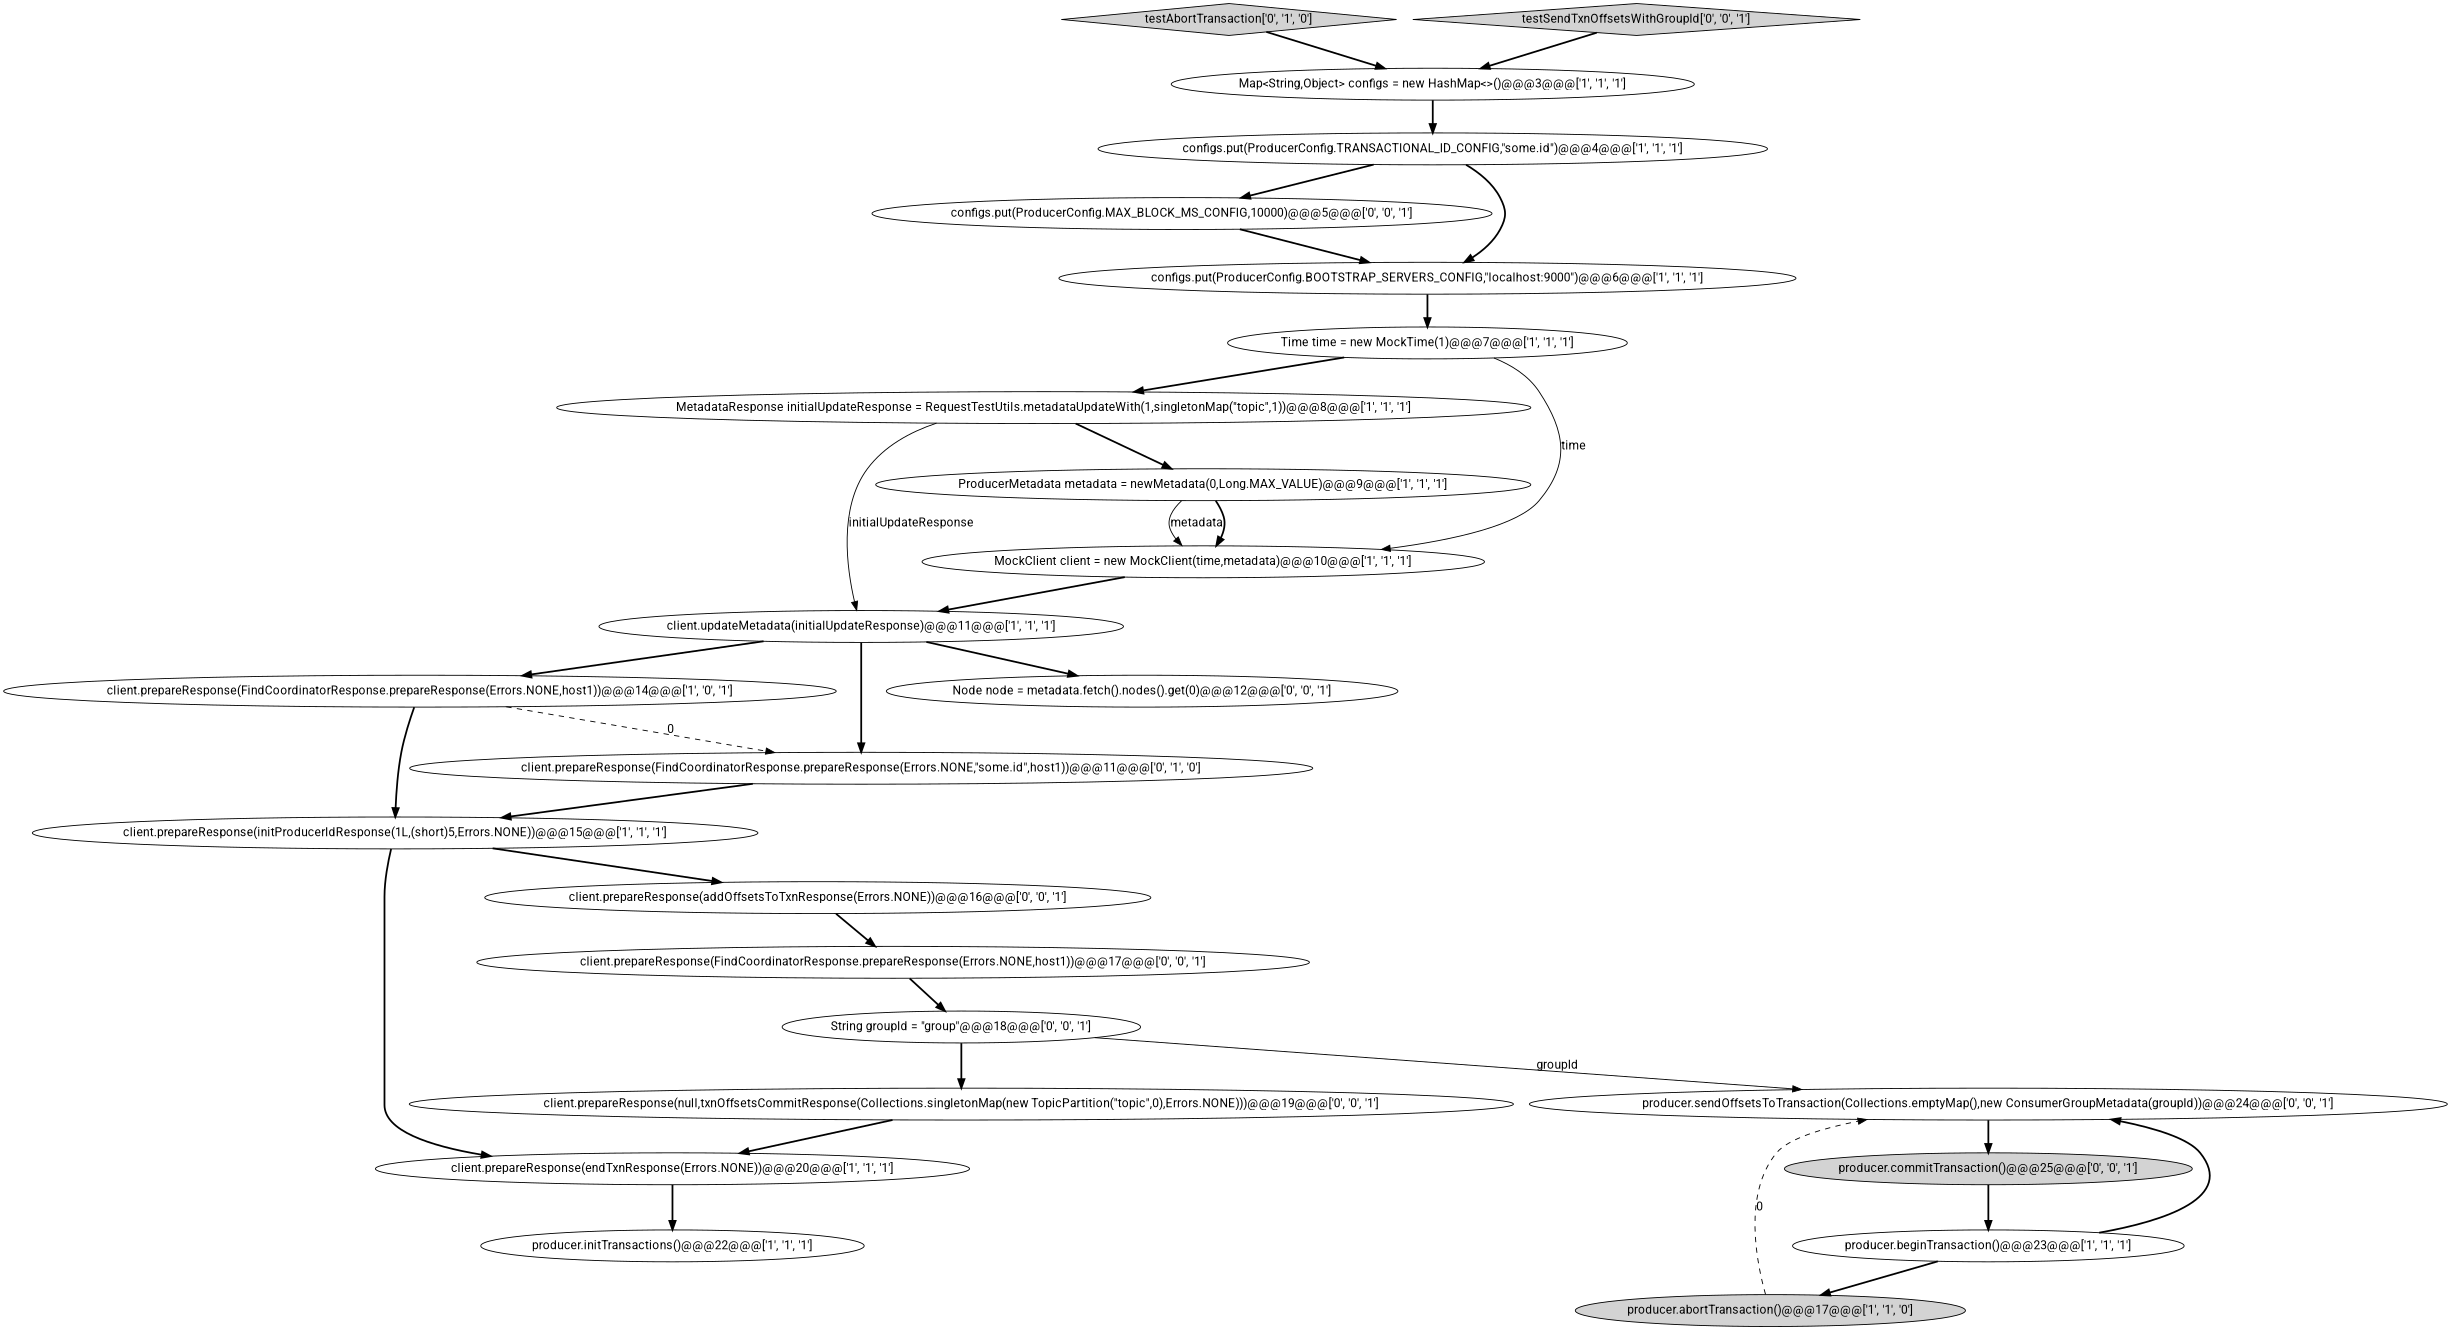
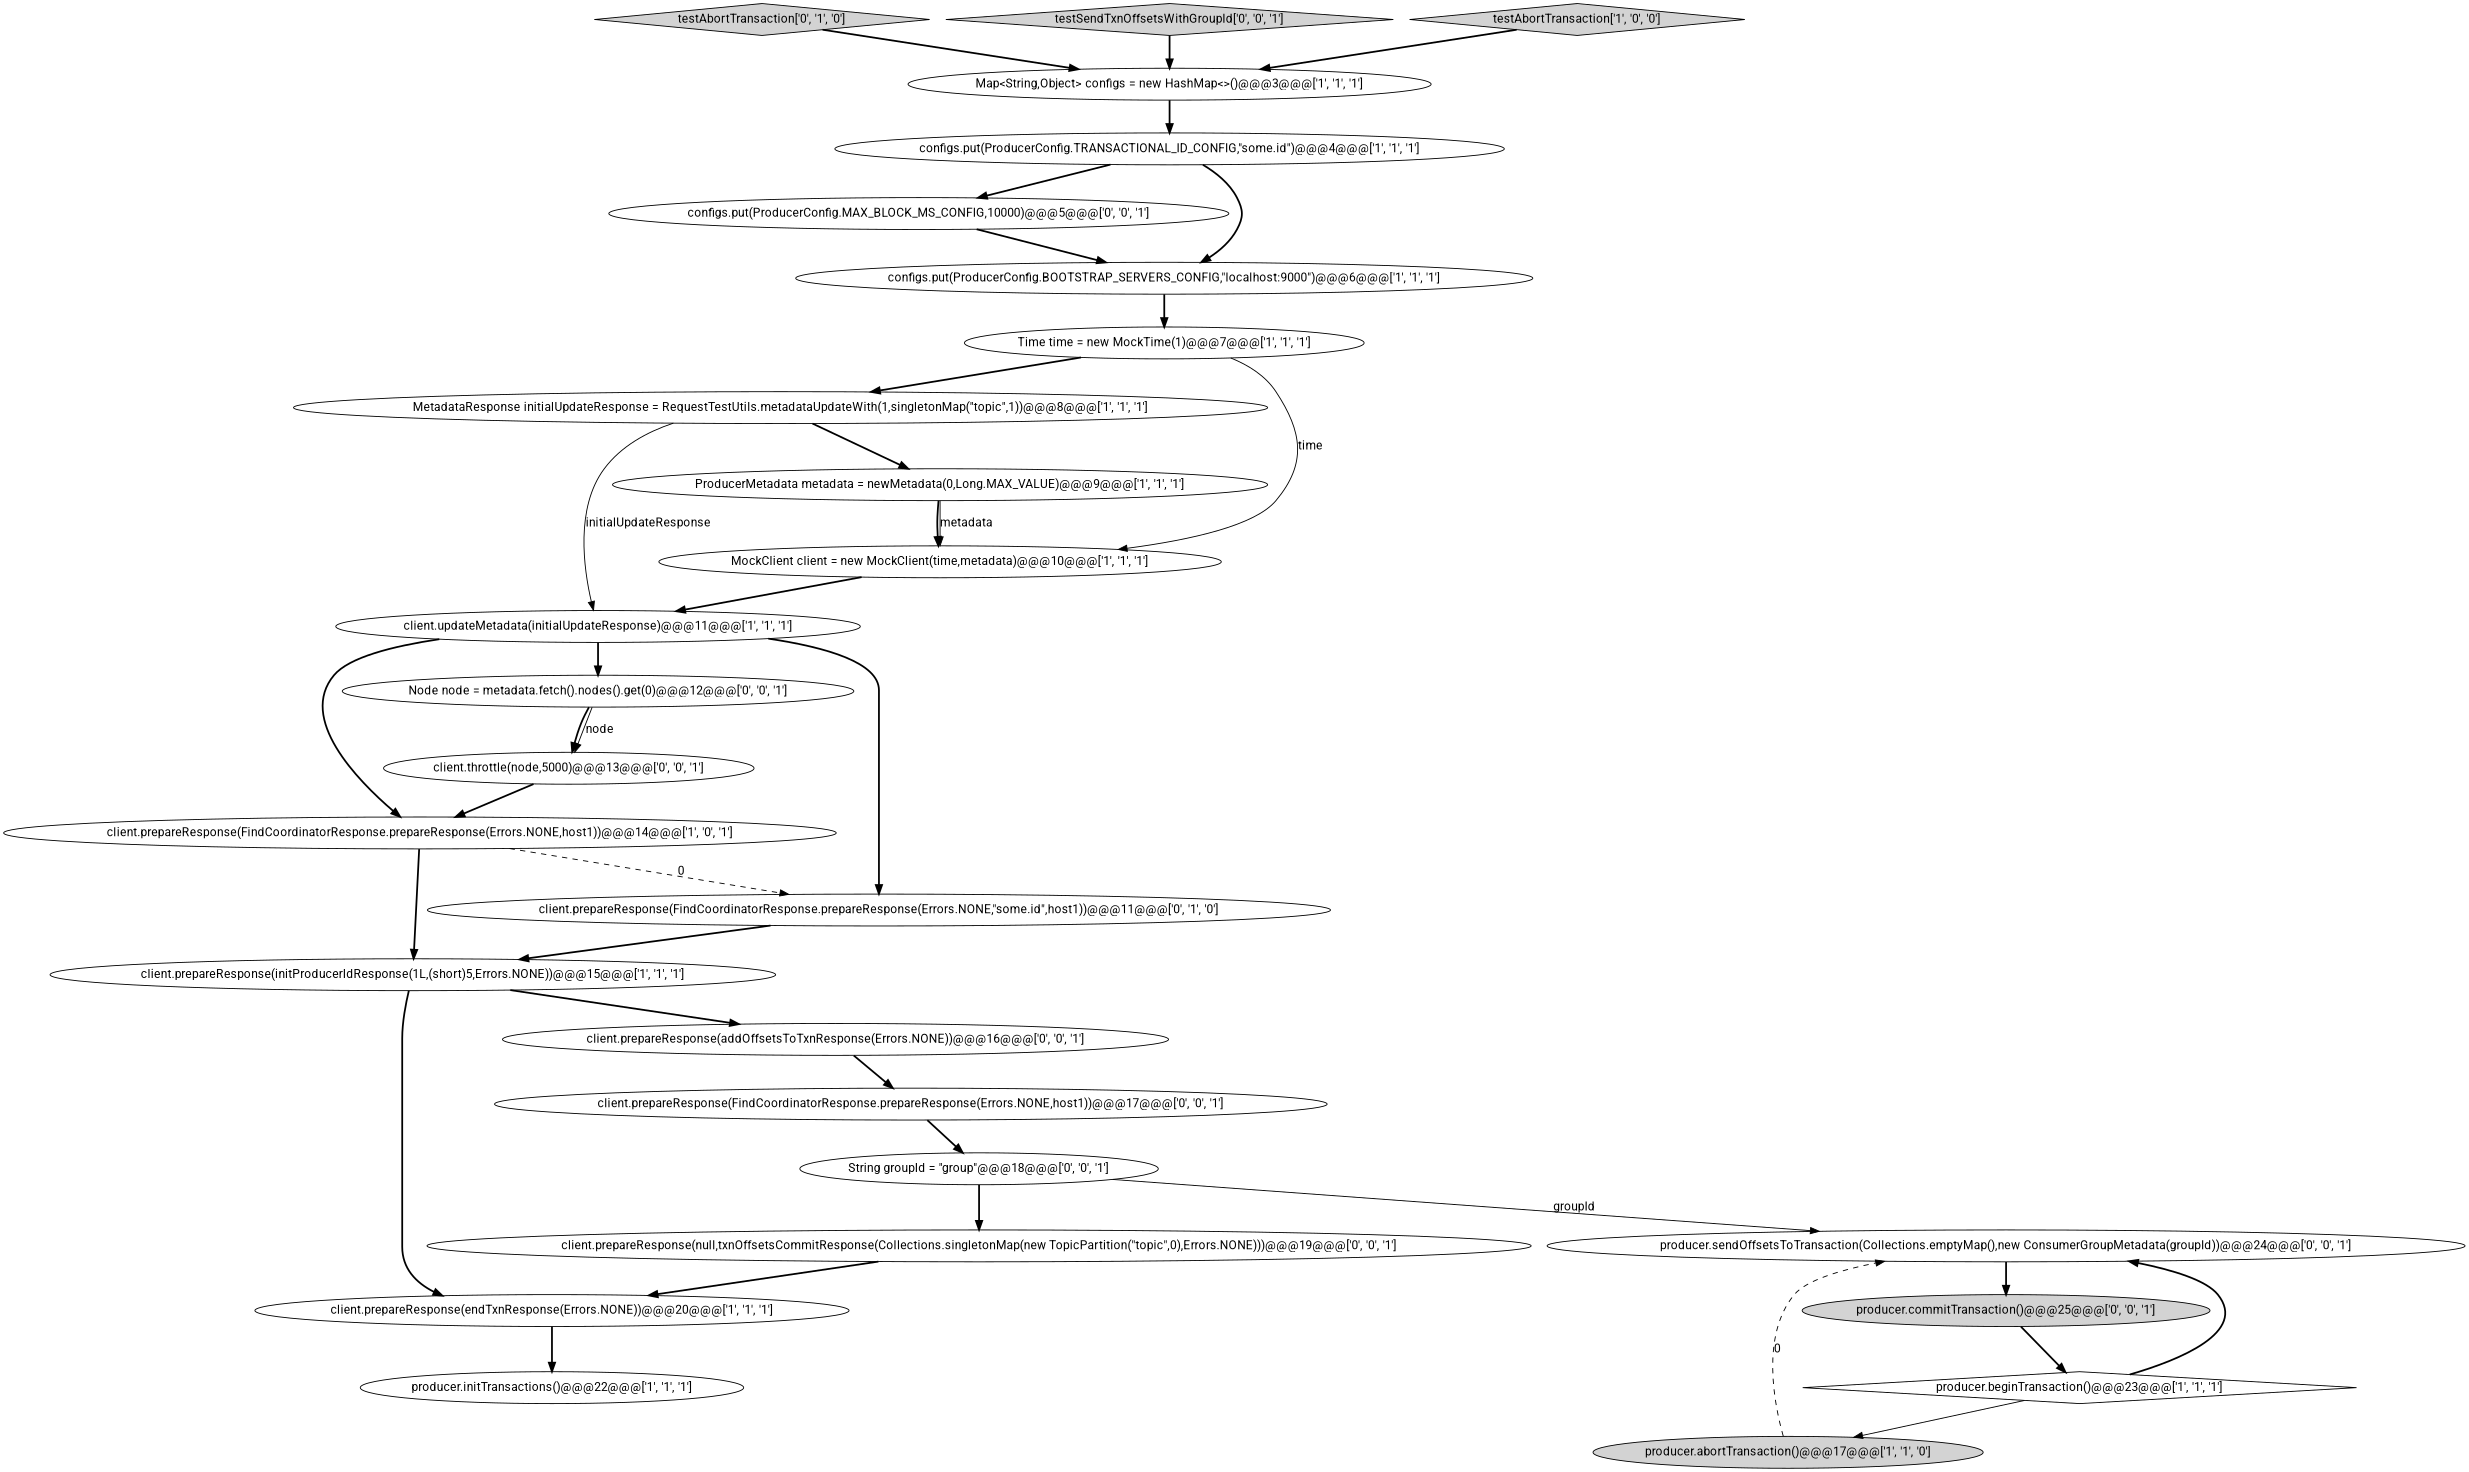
none -> (1577, 19)
none -> (569, 768)
(1988, 1246) -> (2080, 1388)
(1884, 1277) -> (1944, 1418)
